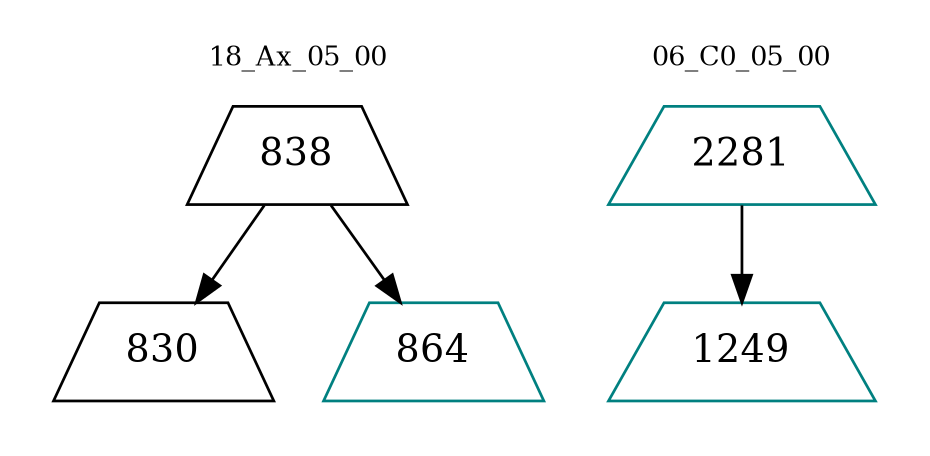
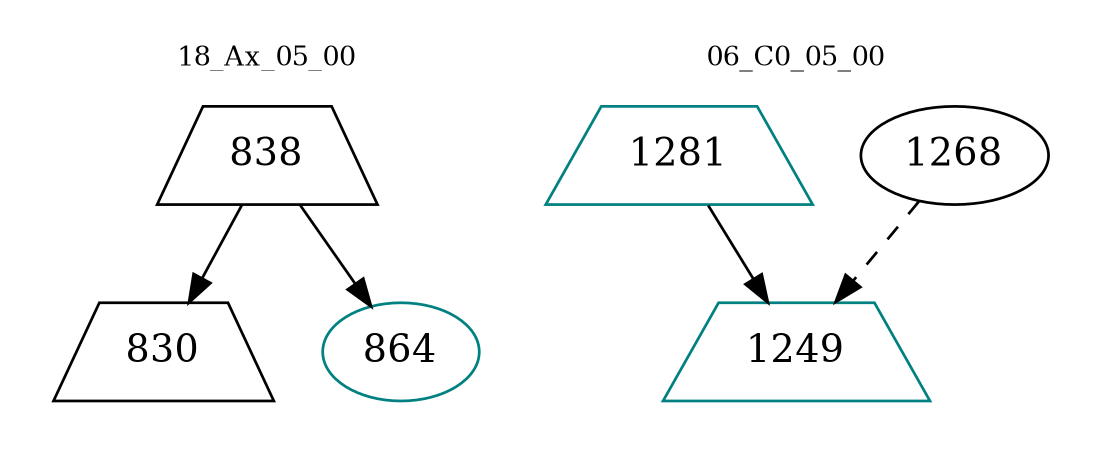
(742, 155) -> (679, 155)
none -> (955, 155)
(434, 352) -> (401, 352)
